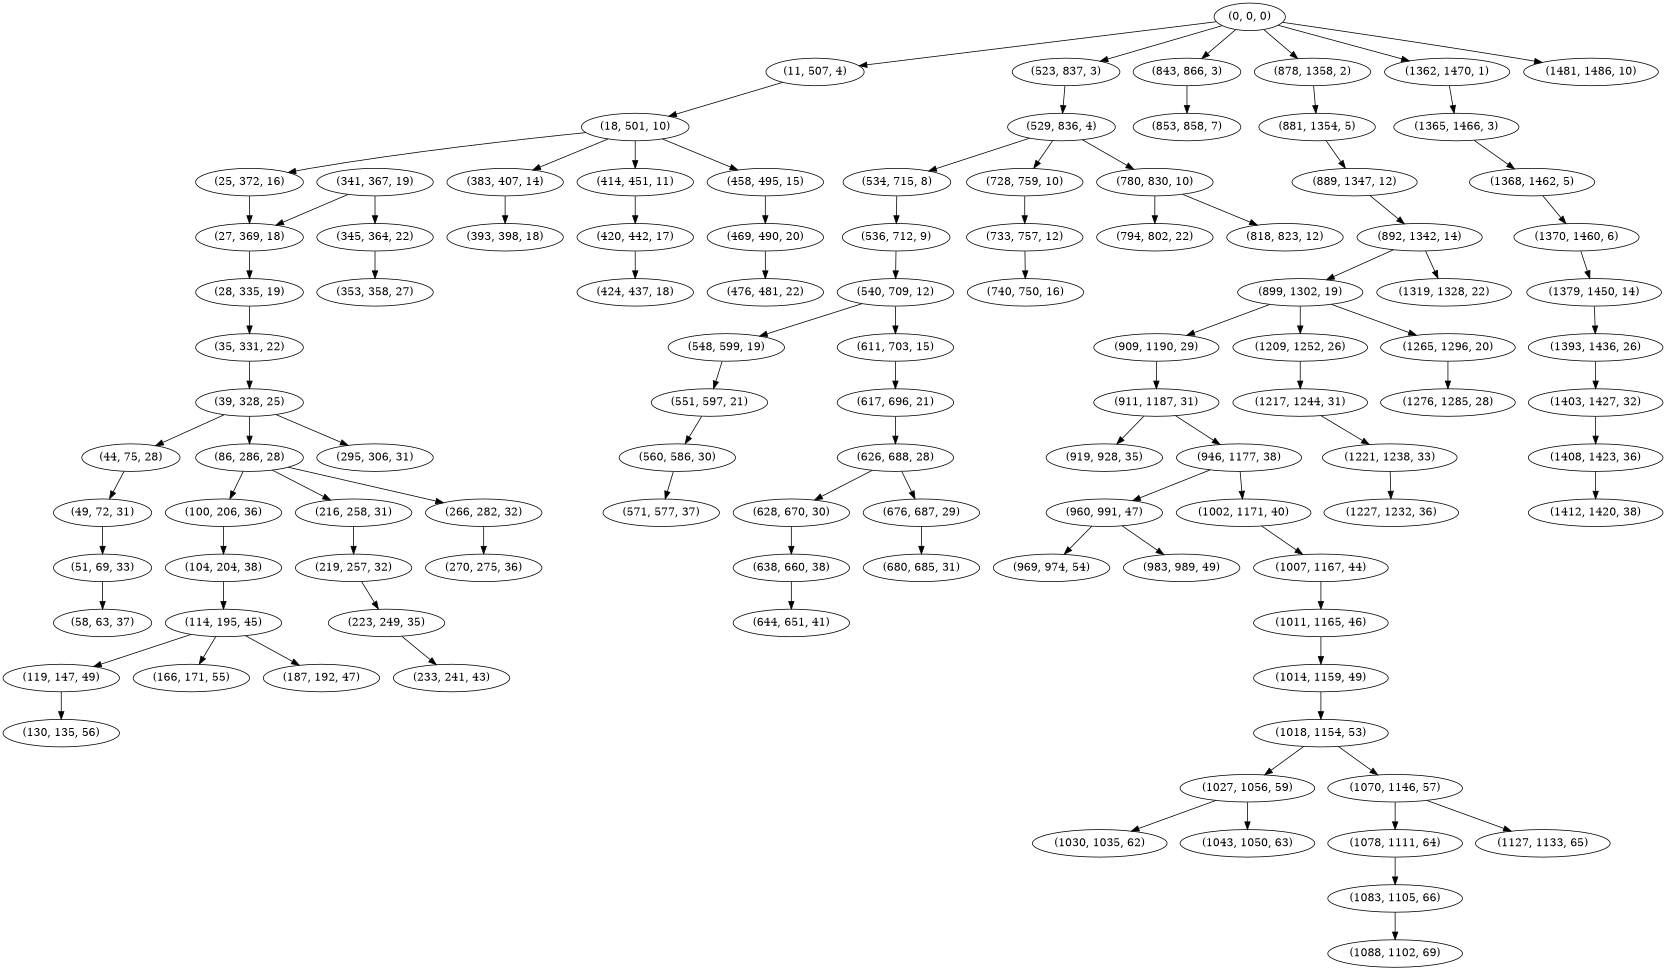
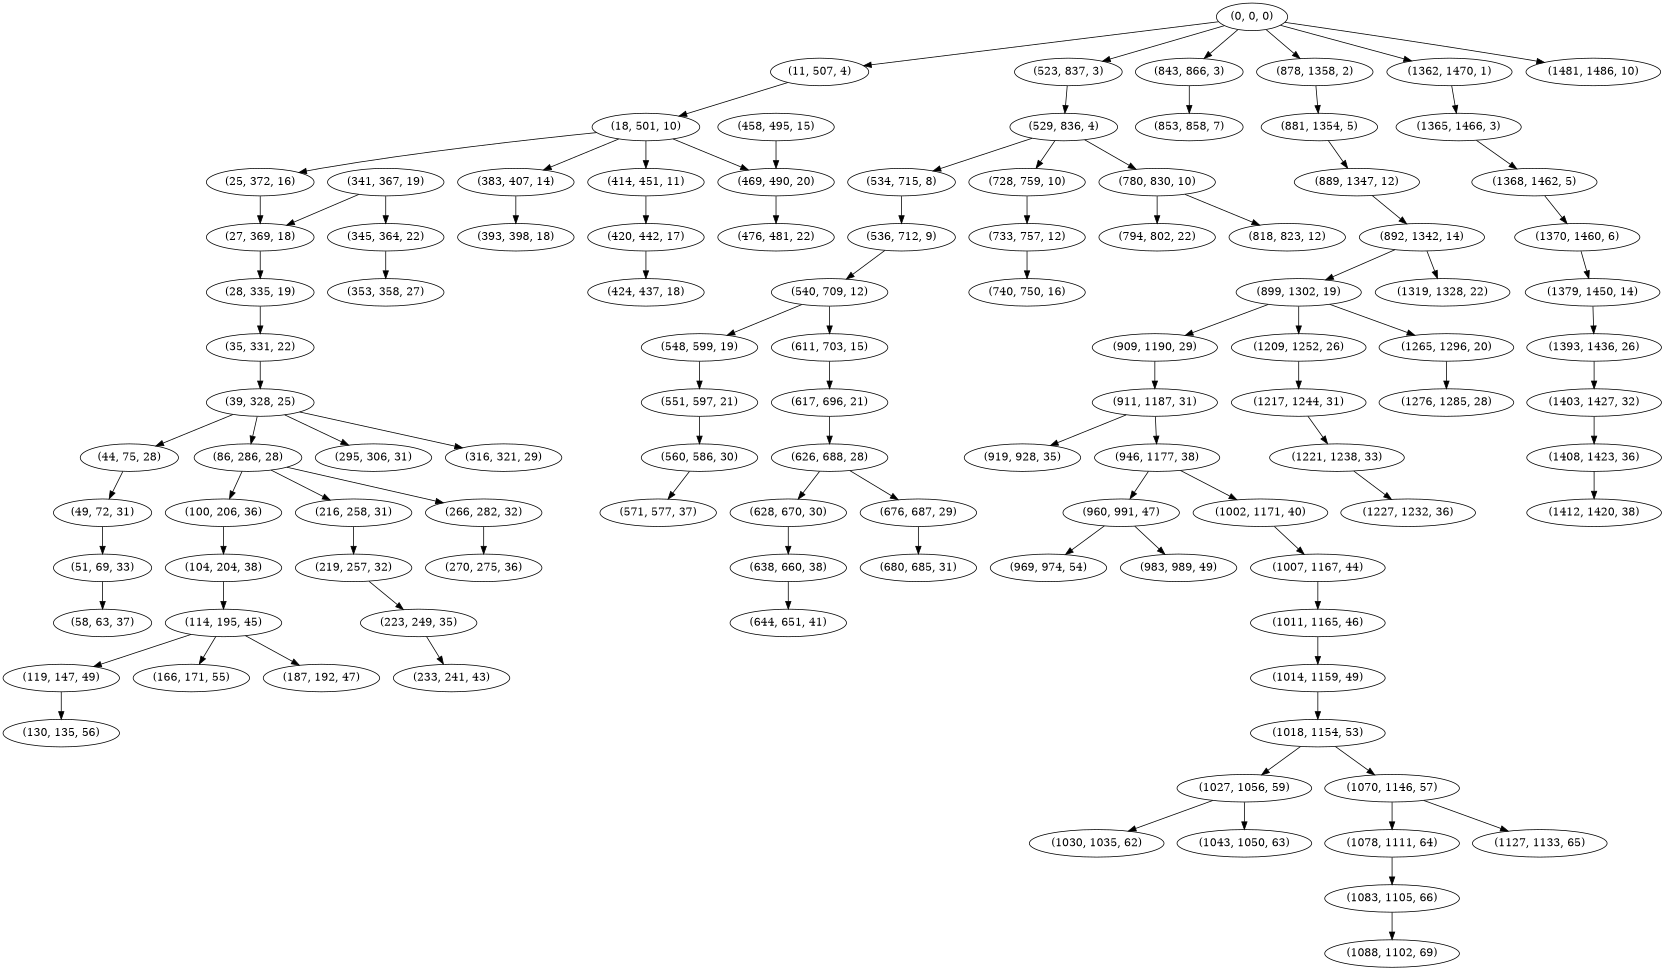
(696, 153) -> (707, 153)
none -> (504, 458)
